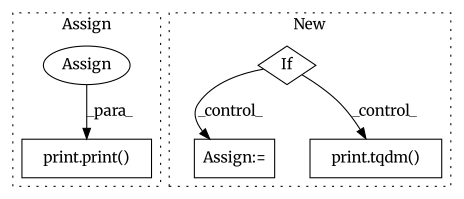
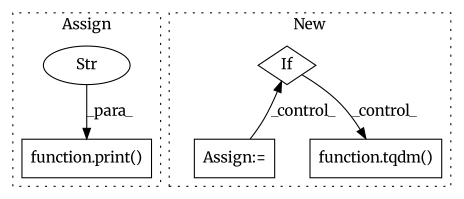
(87, 65) -> (87, 65)
(215, 88) -> (266, 116)
(87, 158) -> (87, 158)
(376, 158) -> (376, 158)
